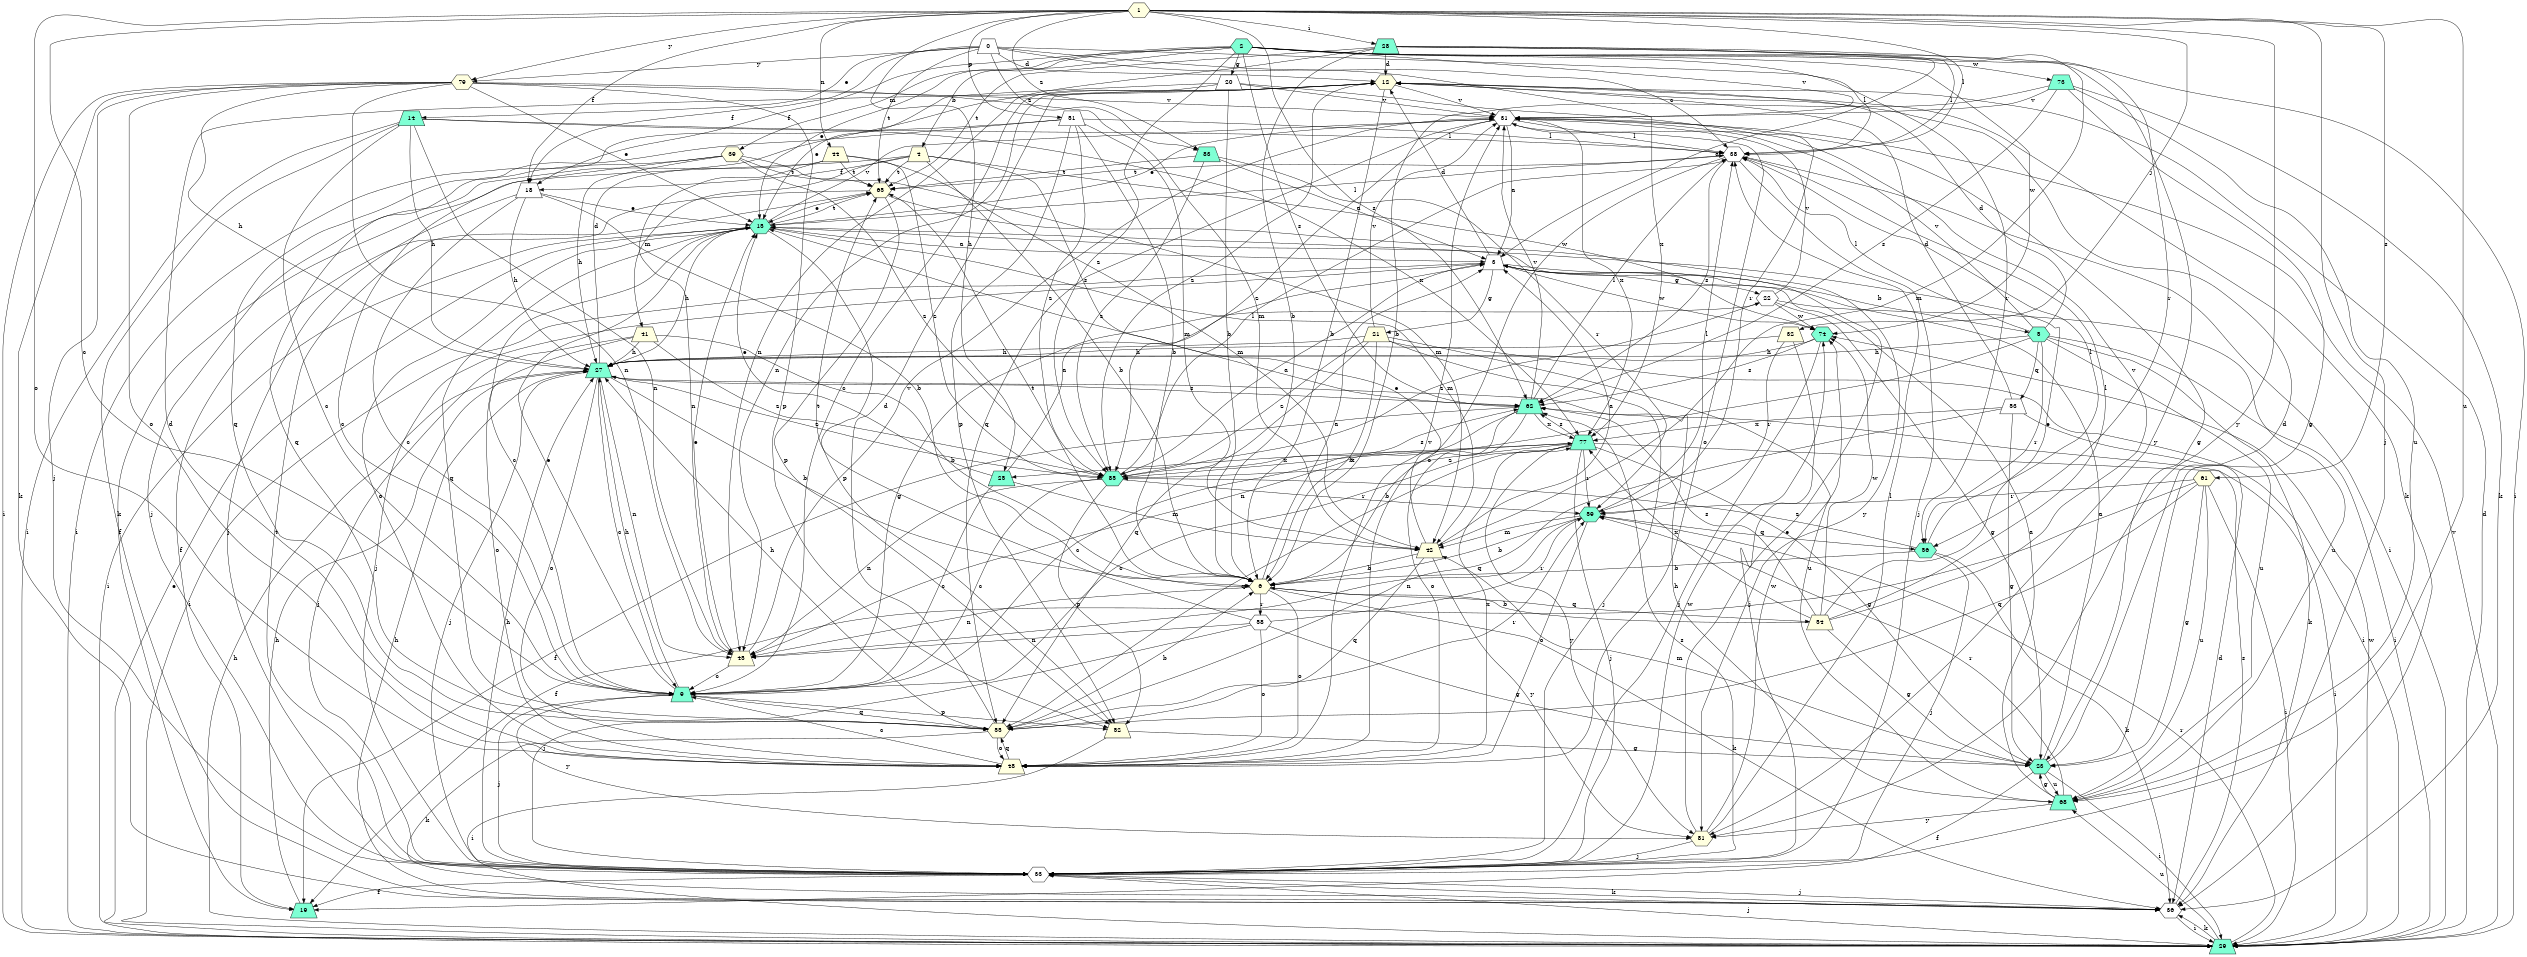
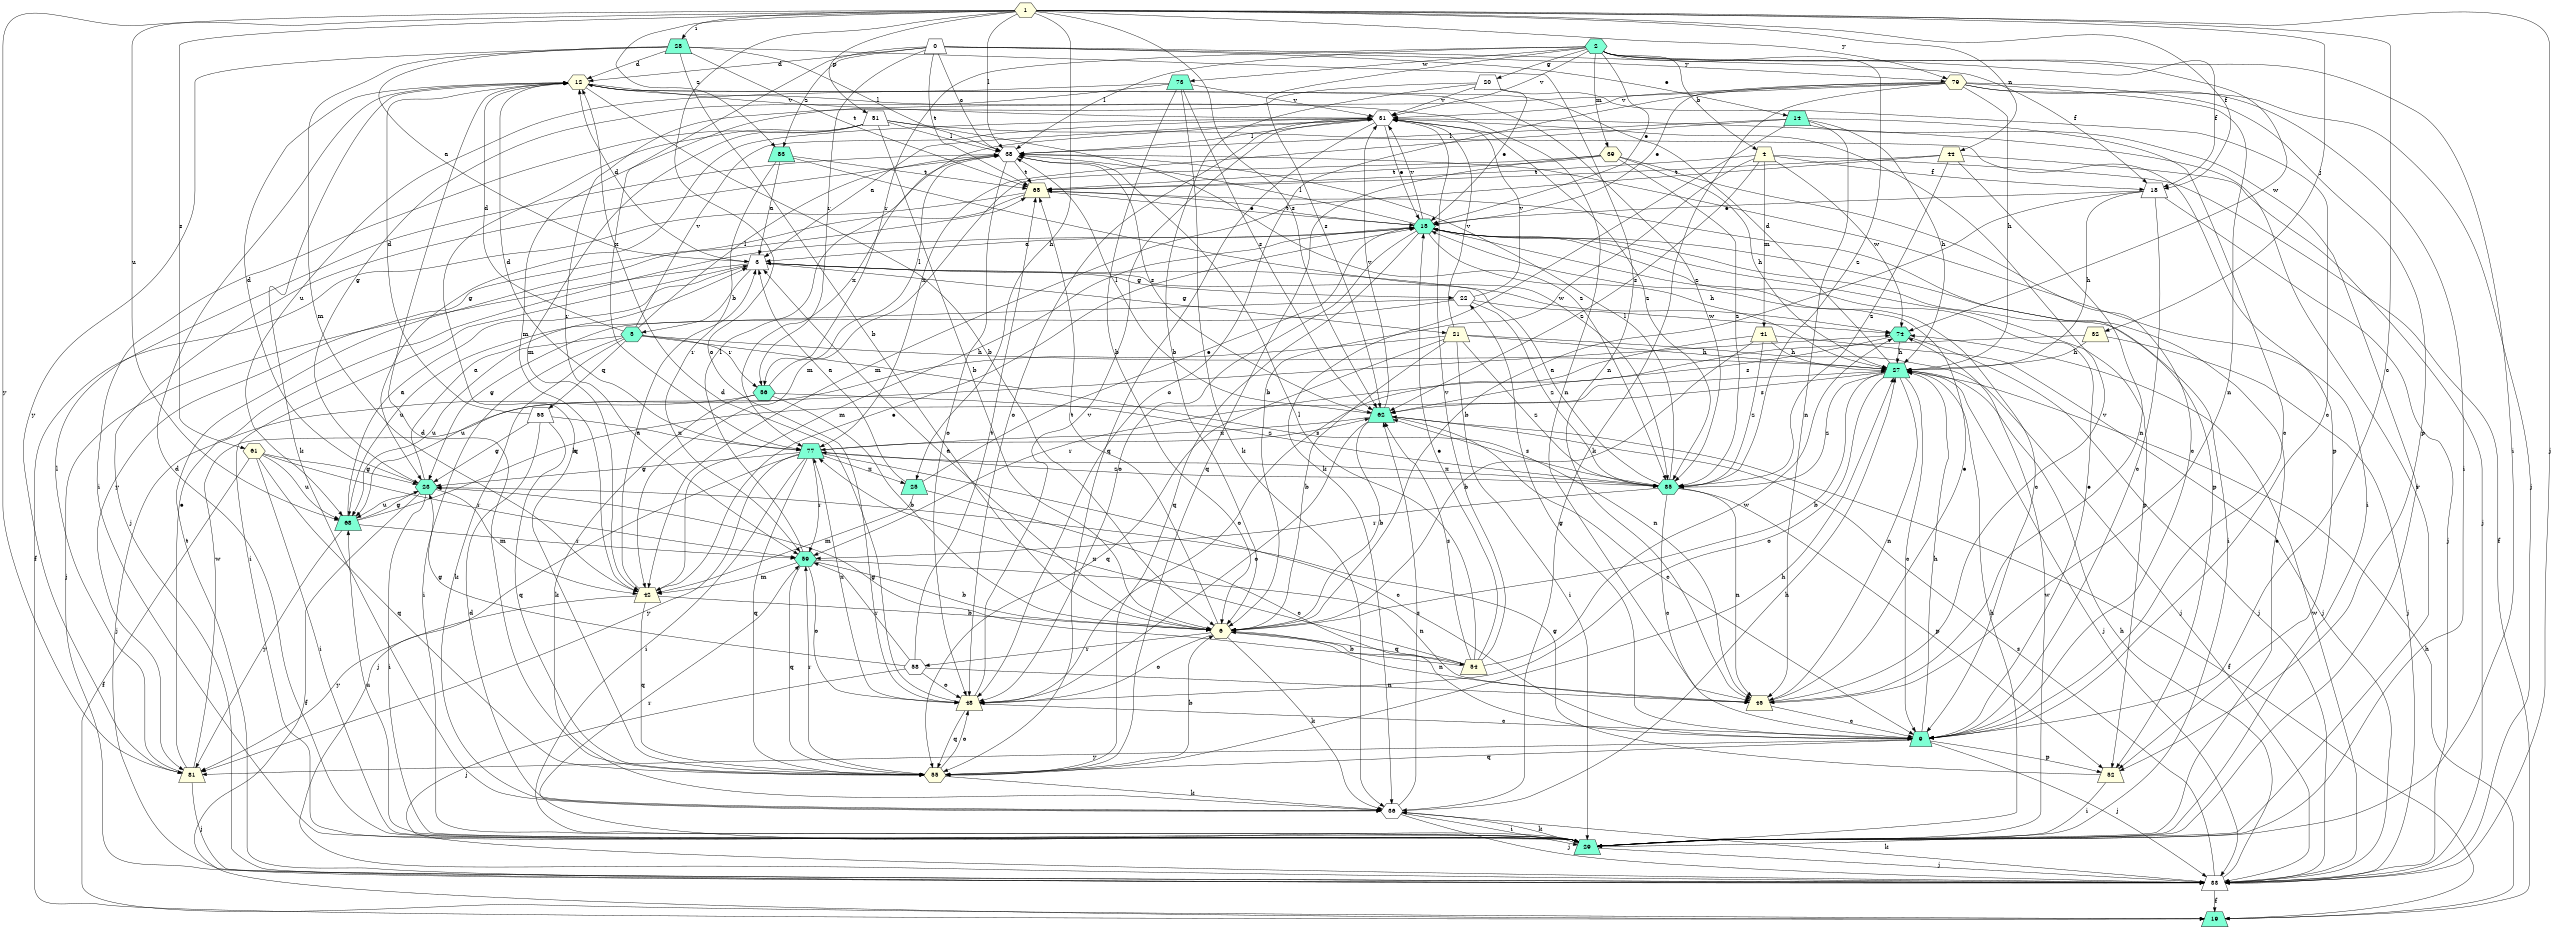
(880, 190) -> (1037, 190)
none -> (548, 338)
(1747, 534) -> (790, 722)
(1701, 839) -> (192, 775)
(1038, 875) -> (2215, 883)
